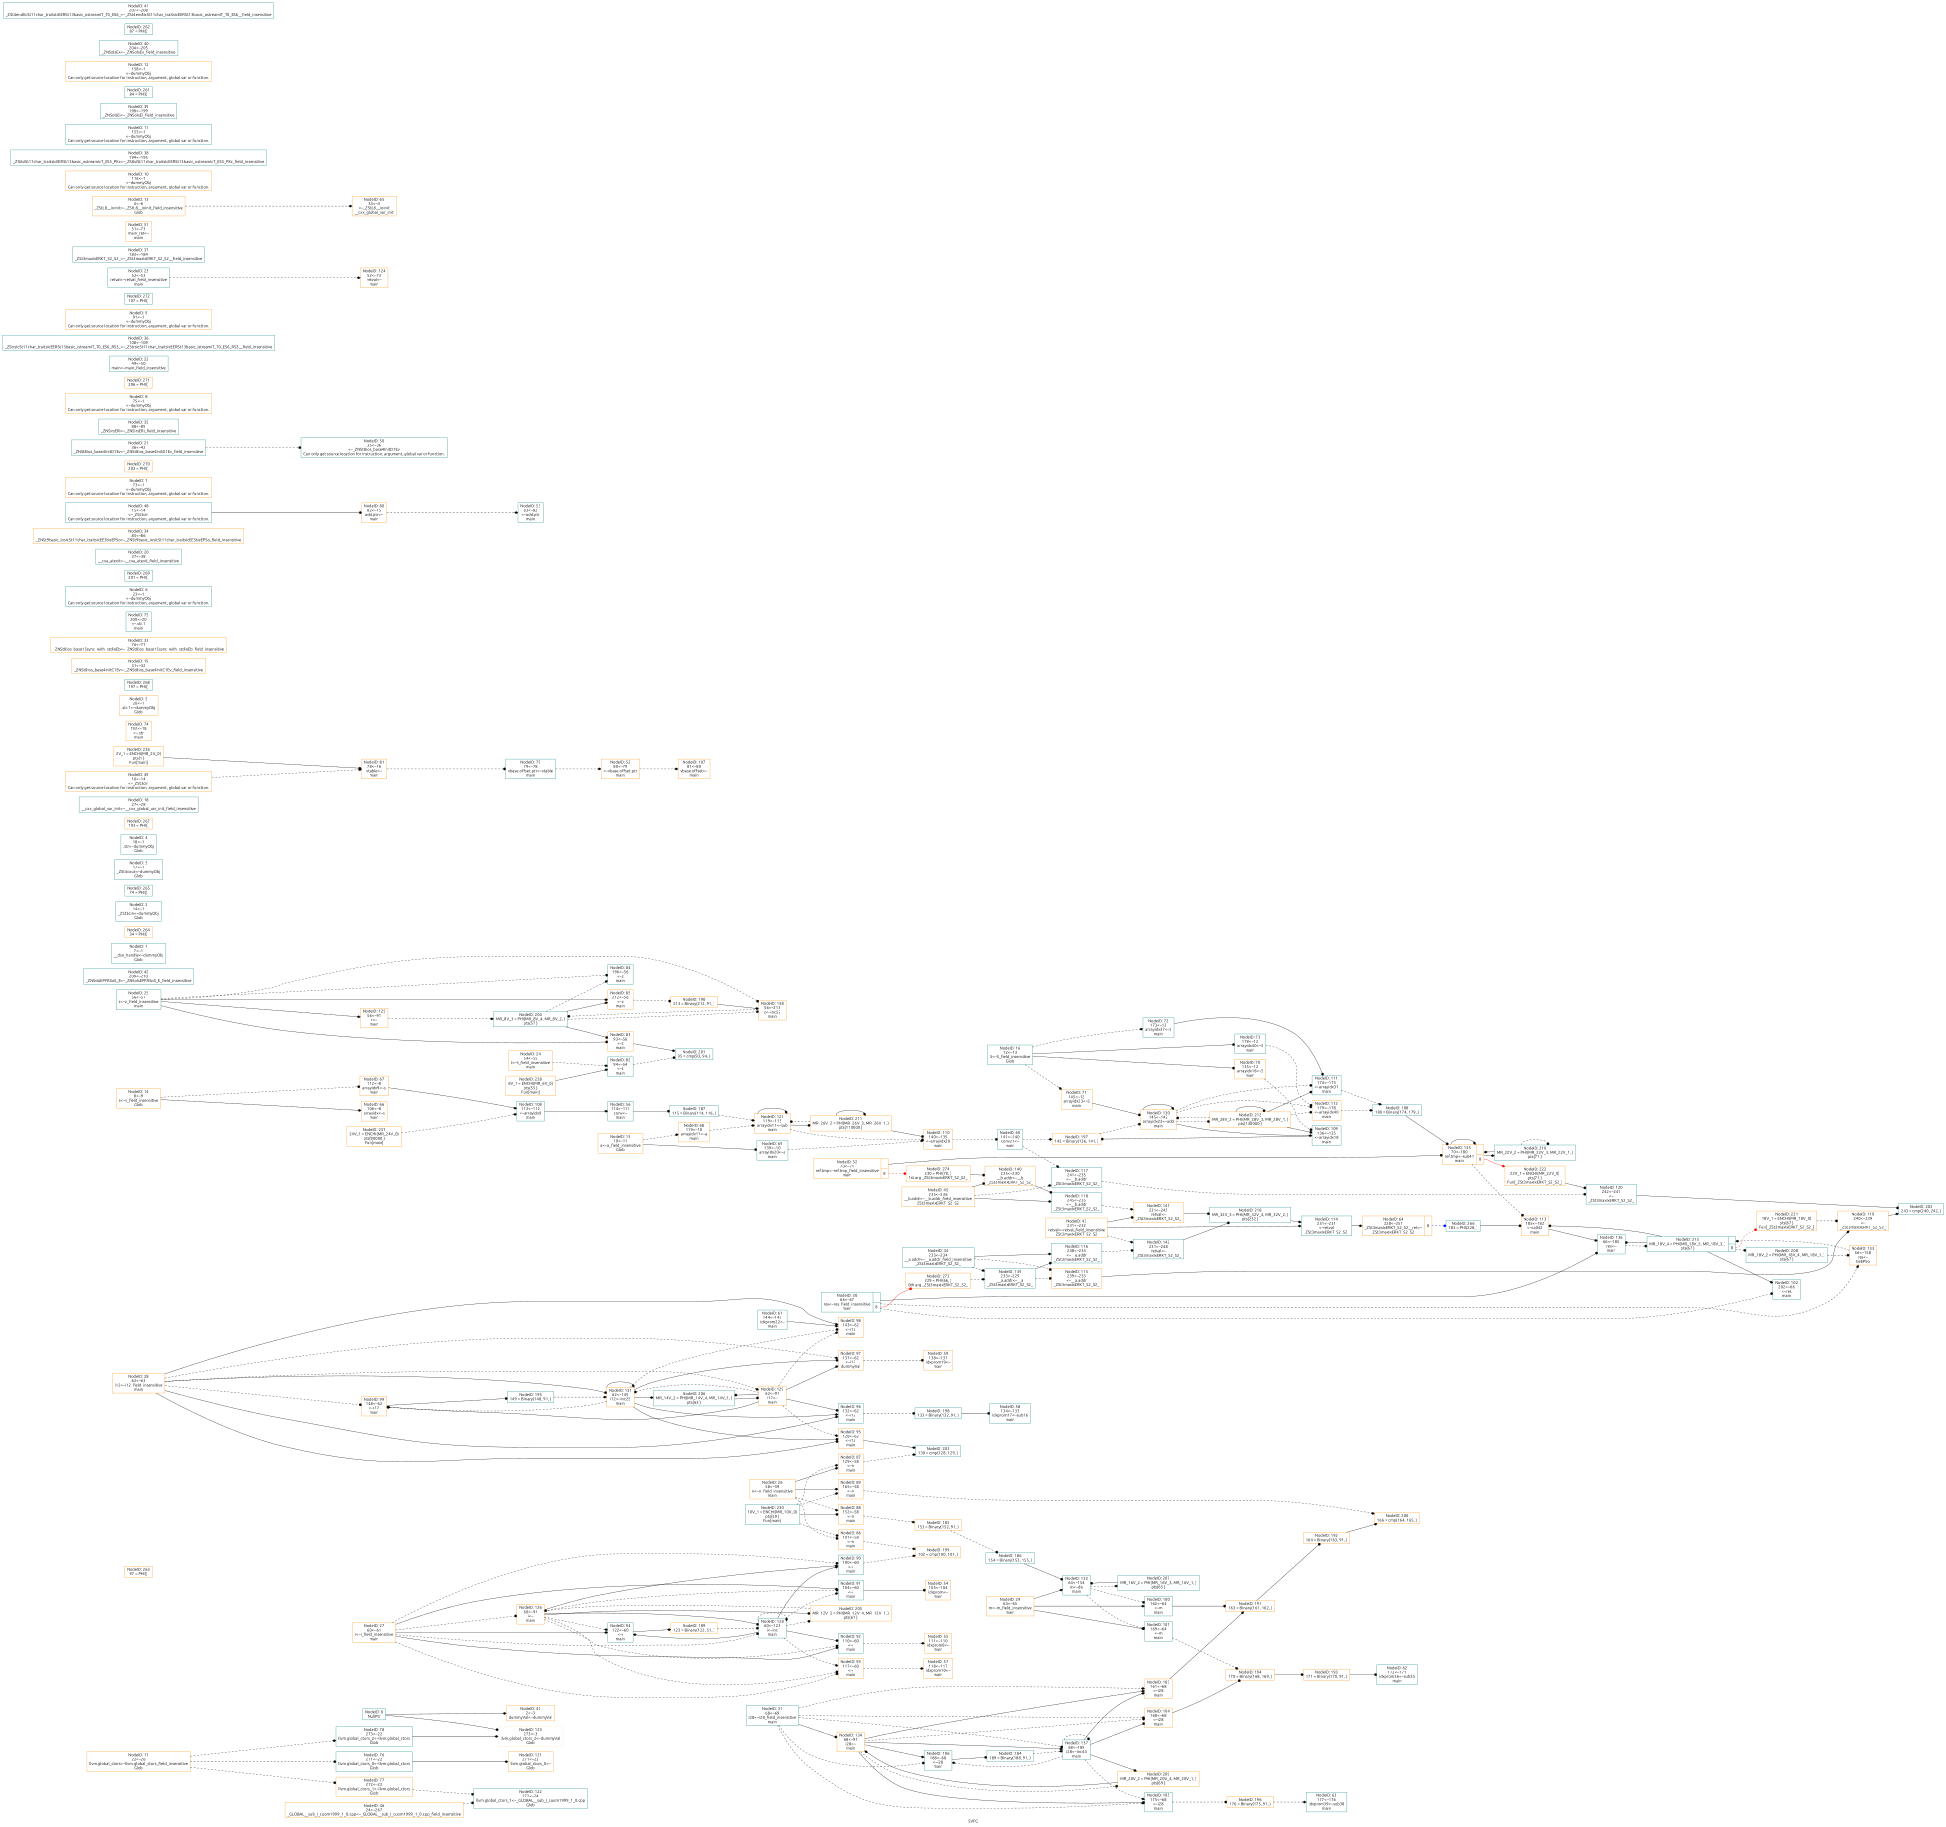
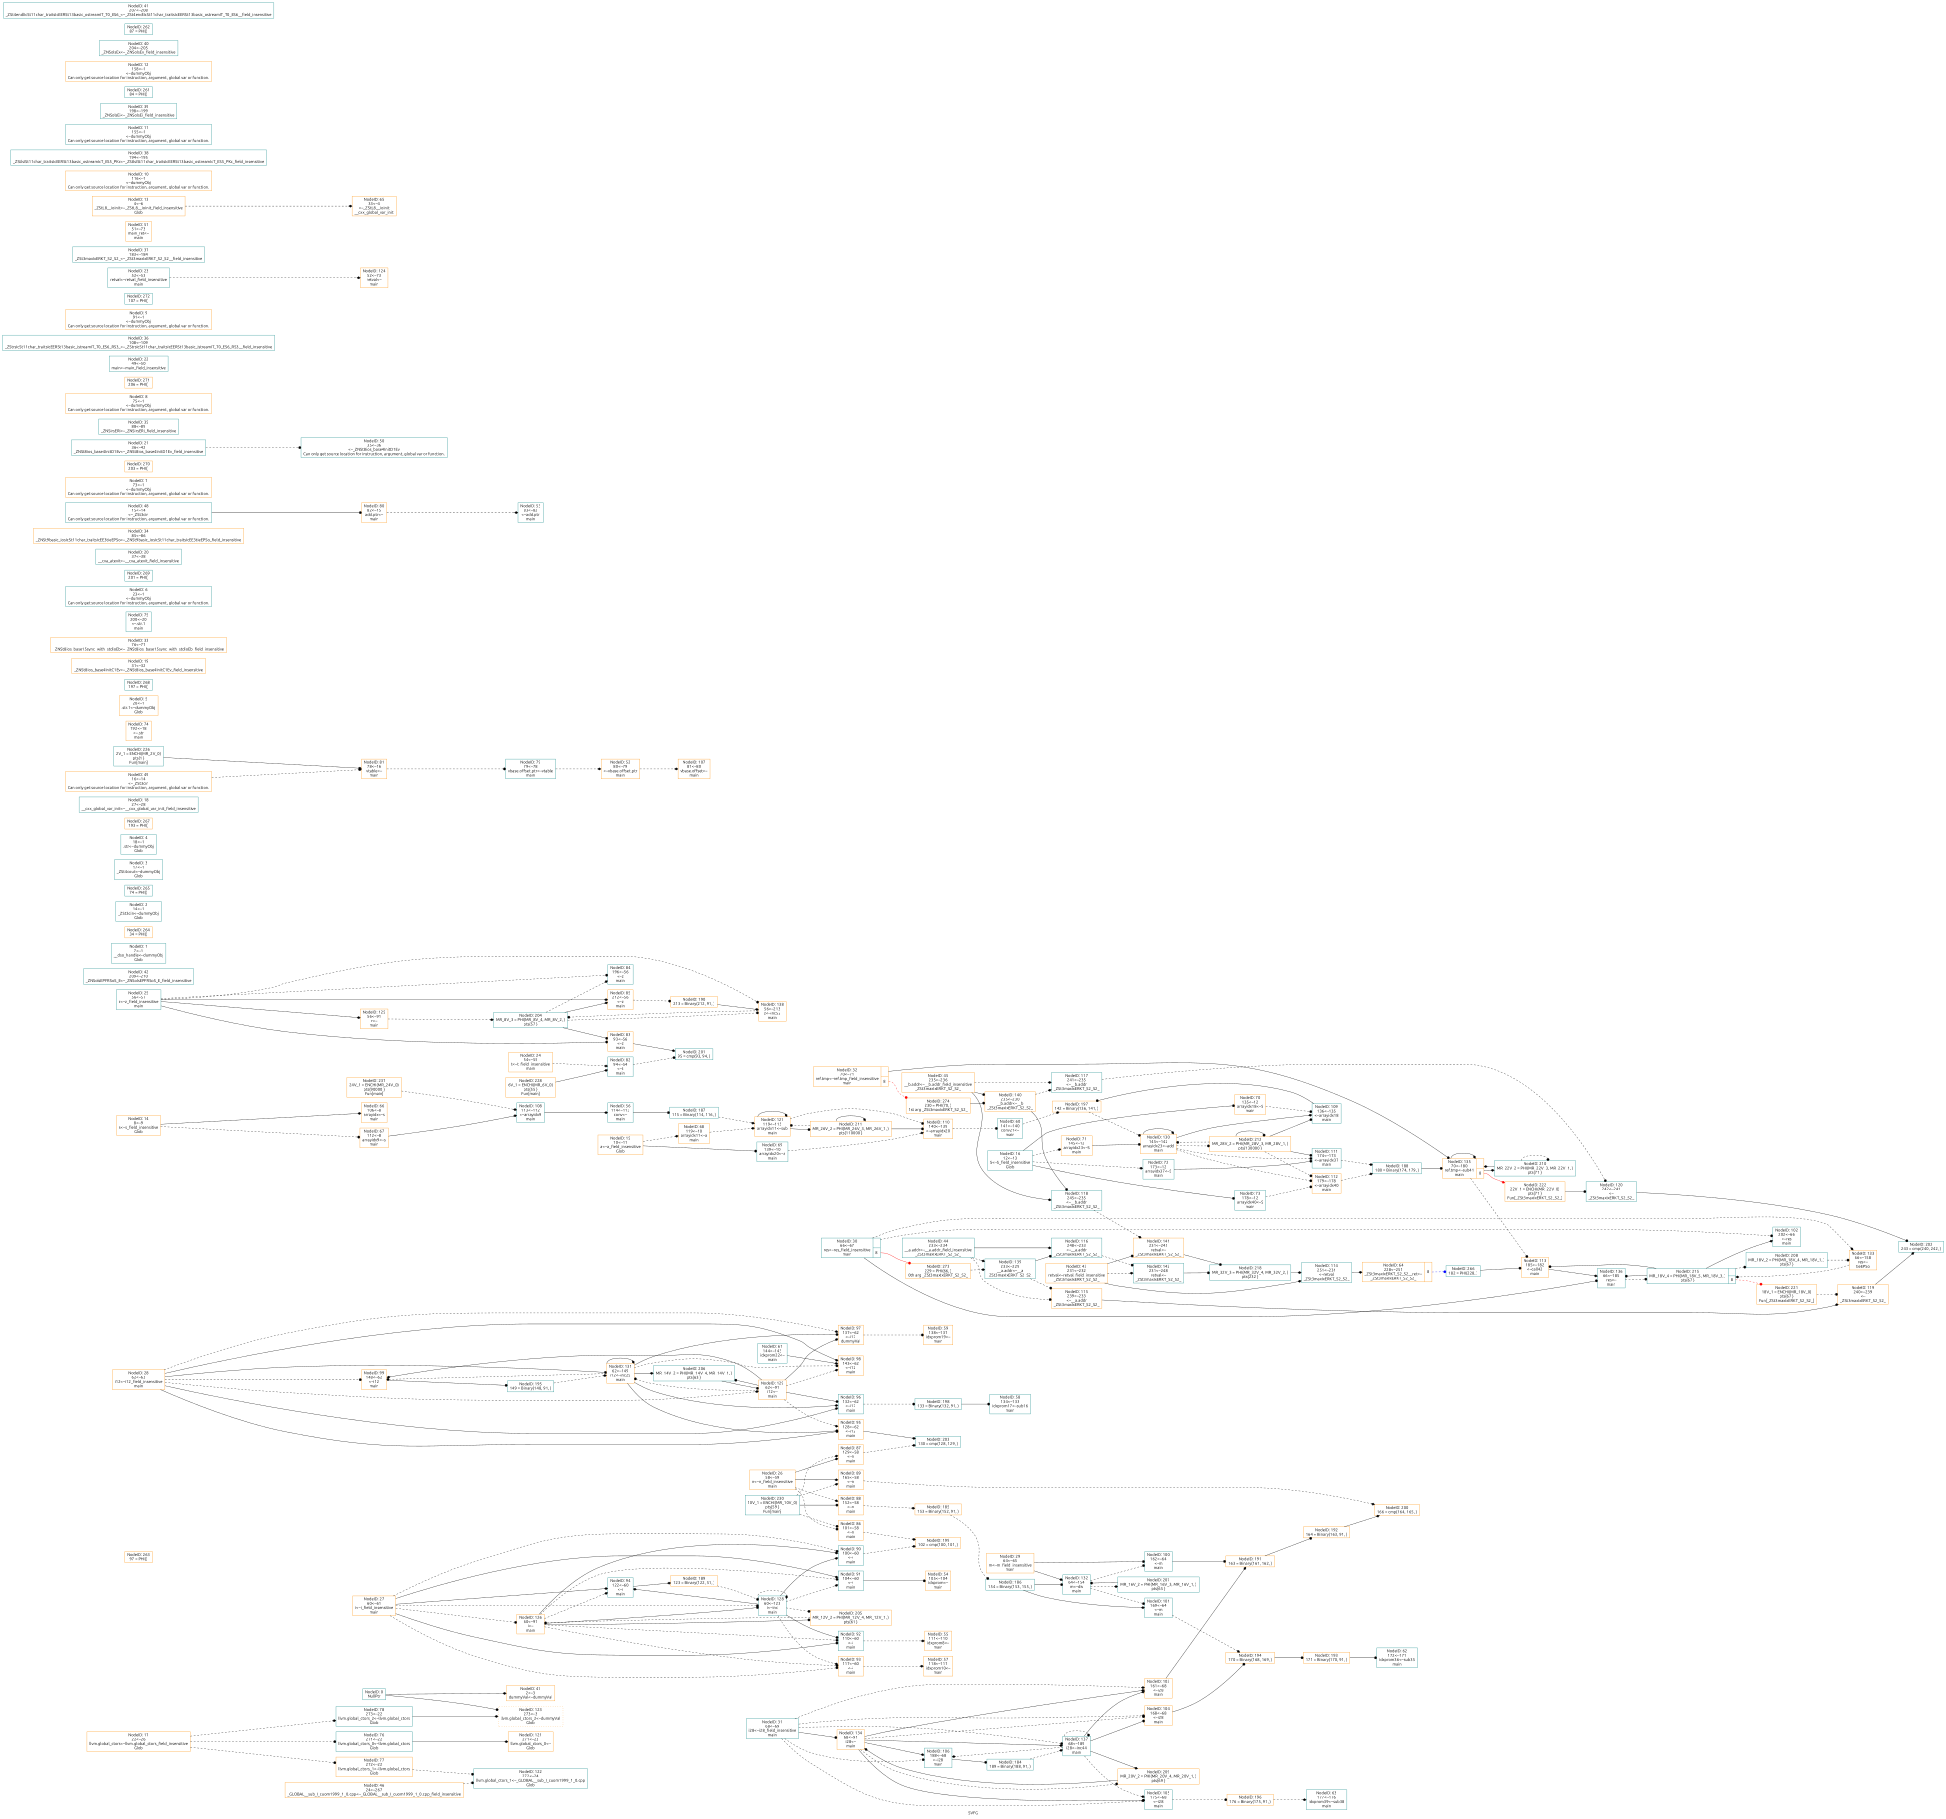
(139, 756) -> (139, 756)
(1039, 1156) -> (1042, 1093)
(1088, 1606) -> (1088, 1562)
(1088, 1619) -> (1081, 1603)
